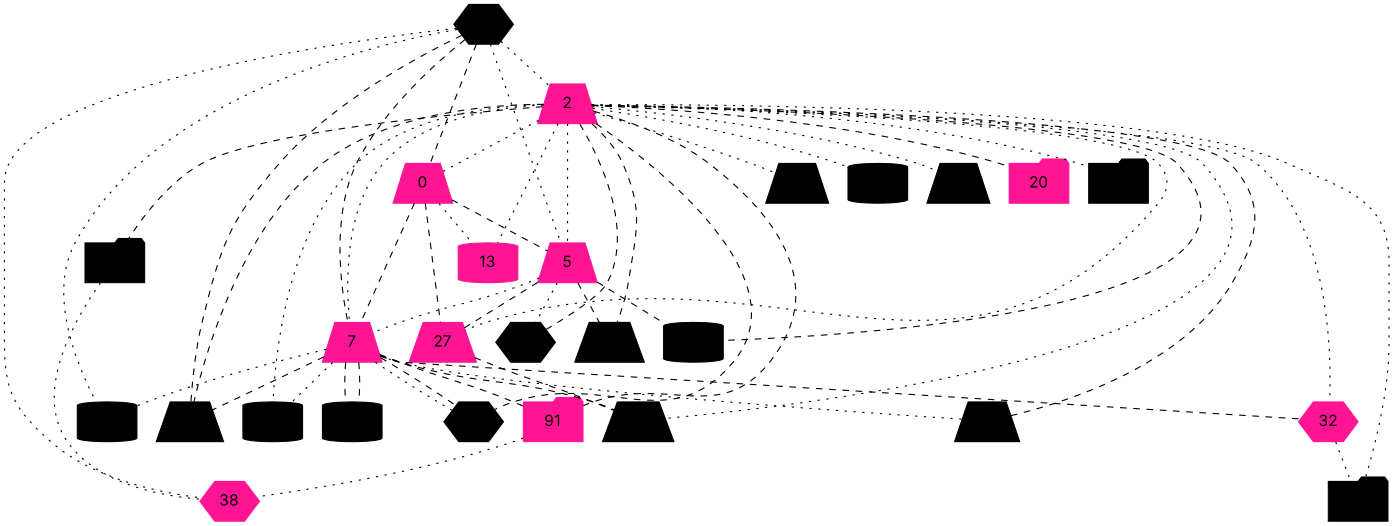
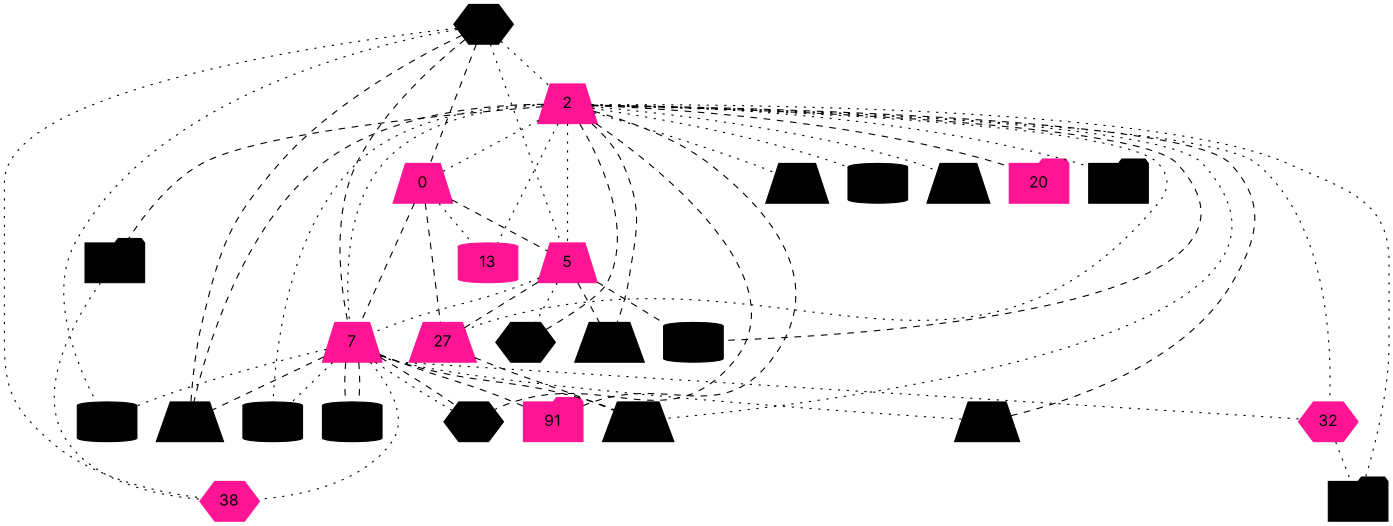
(840, 390) -> (840, 390)
(391, 474) -> (370, 463)
